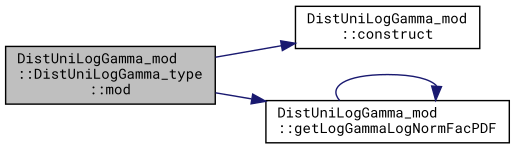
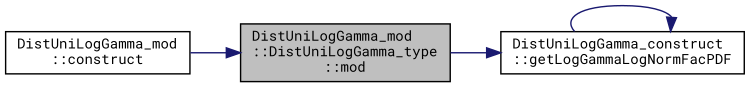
(248, 51) -> (208, 53)
(388, 122) -> (623, 53)
